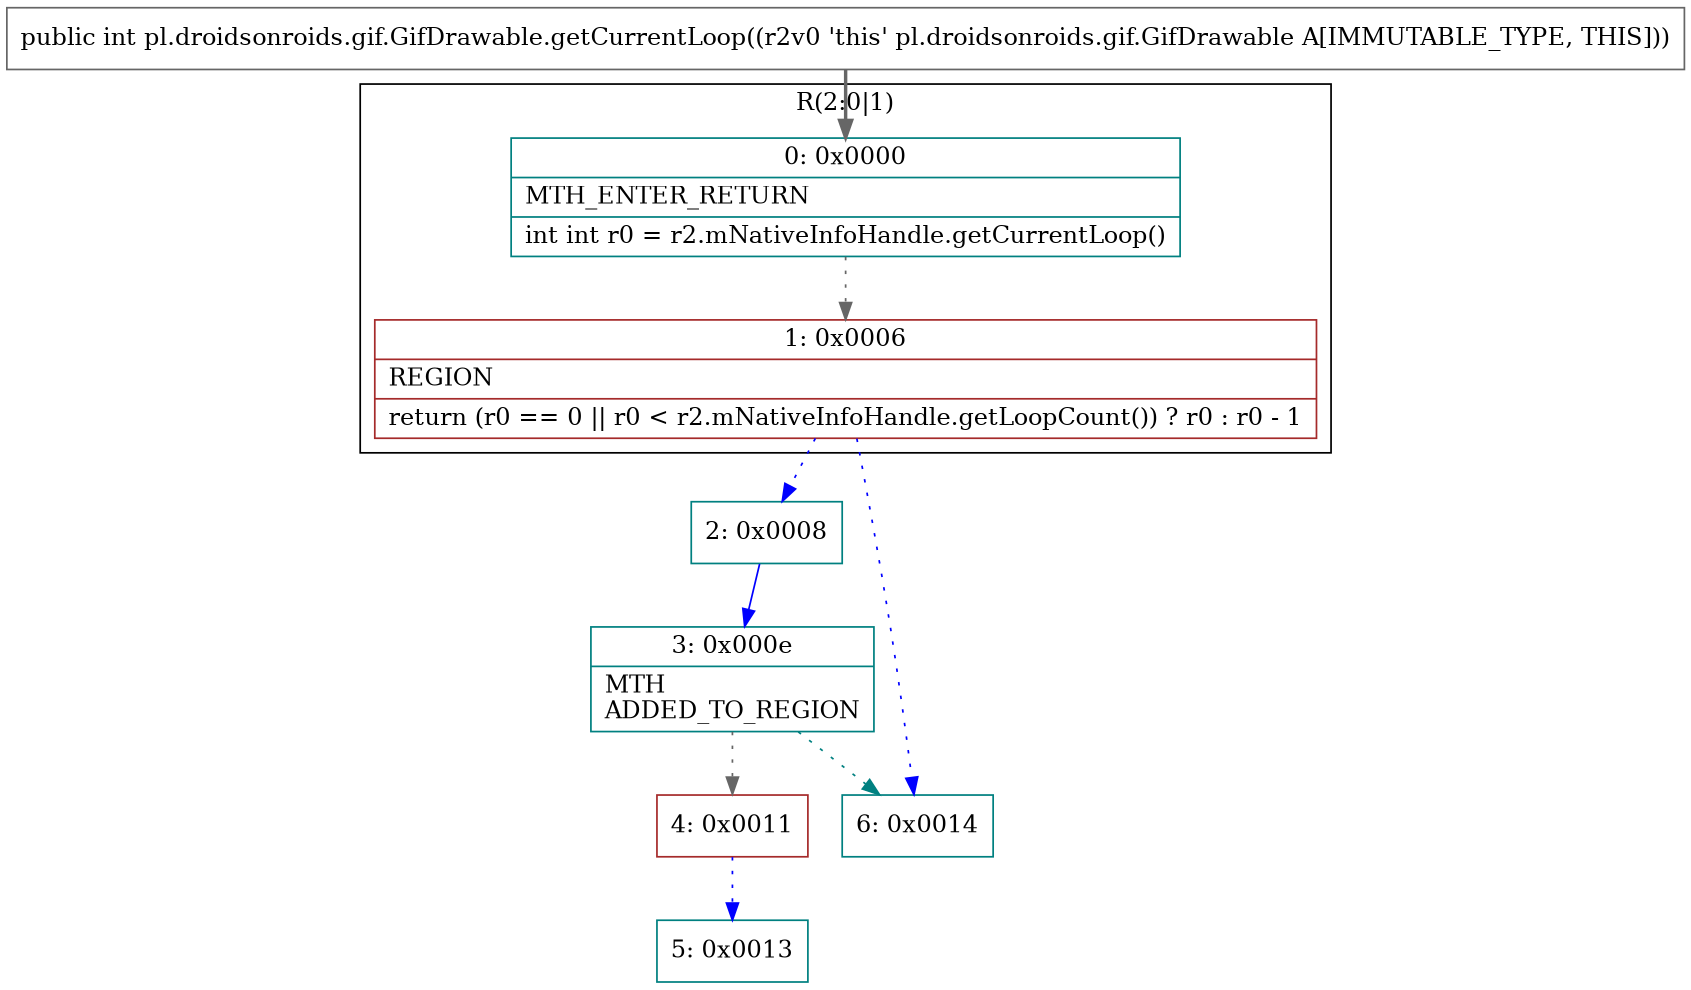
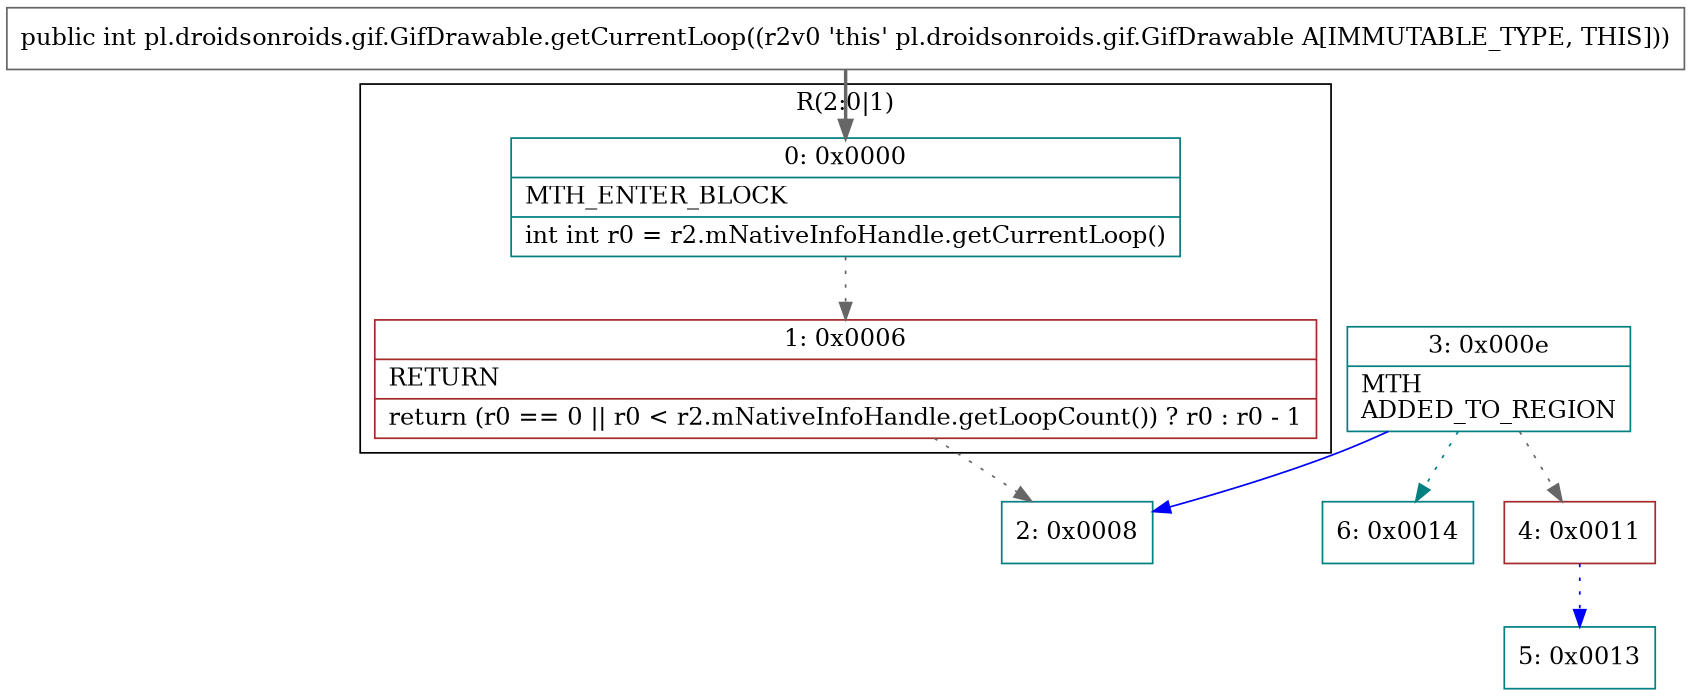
(667, 196) -> (657, 196)
(441, 378) -> (444, 378)
(802, 463) -> (976, 465)
(754, 587) -> (1280, 473)
(887, 607) -> none
